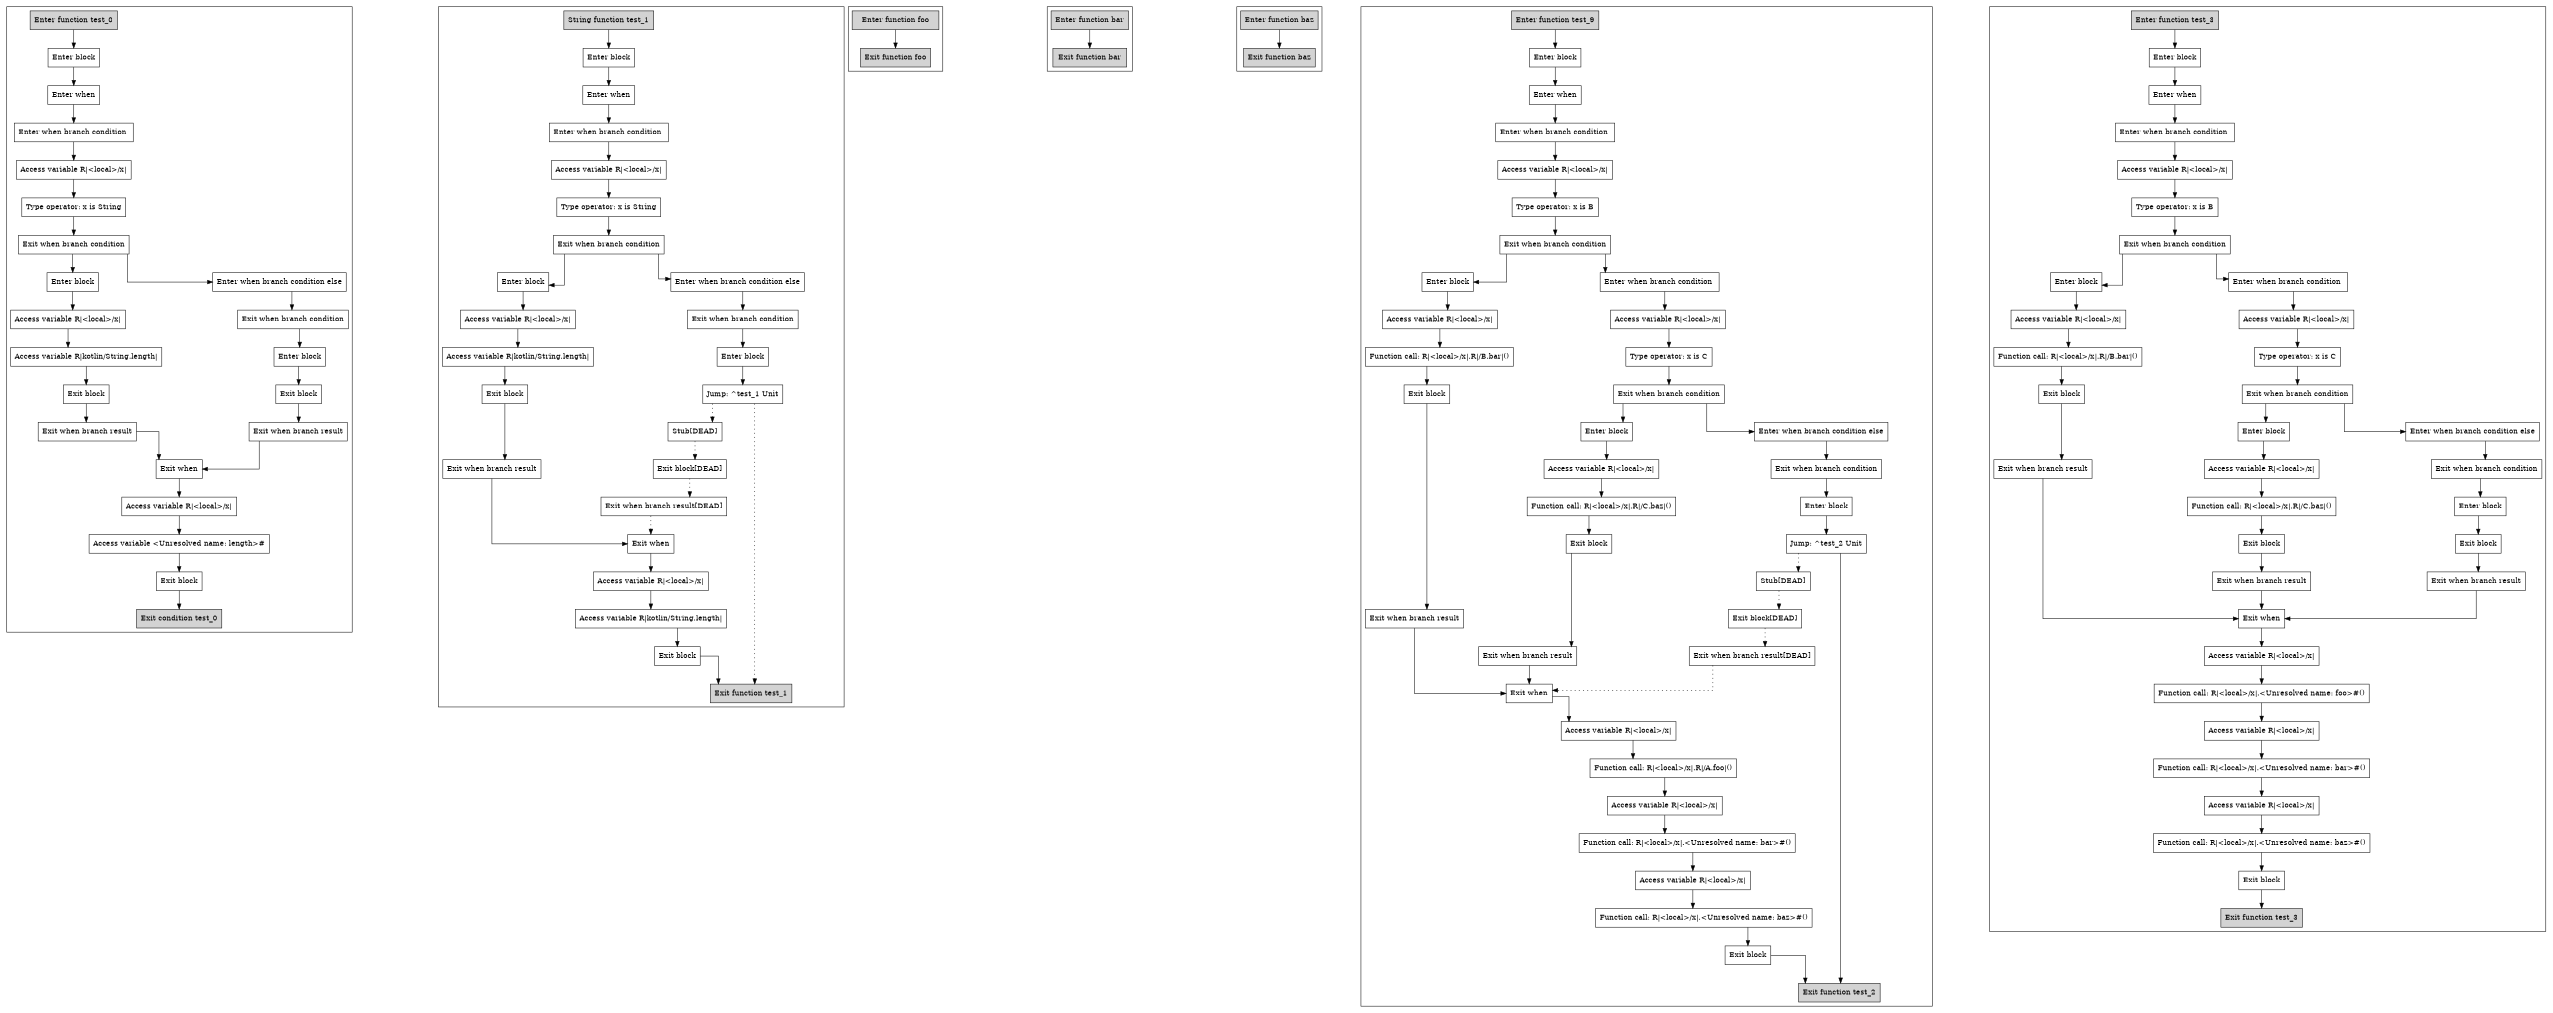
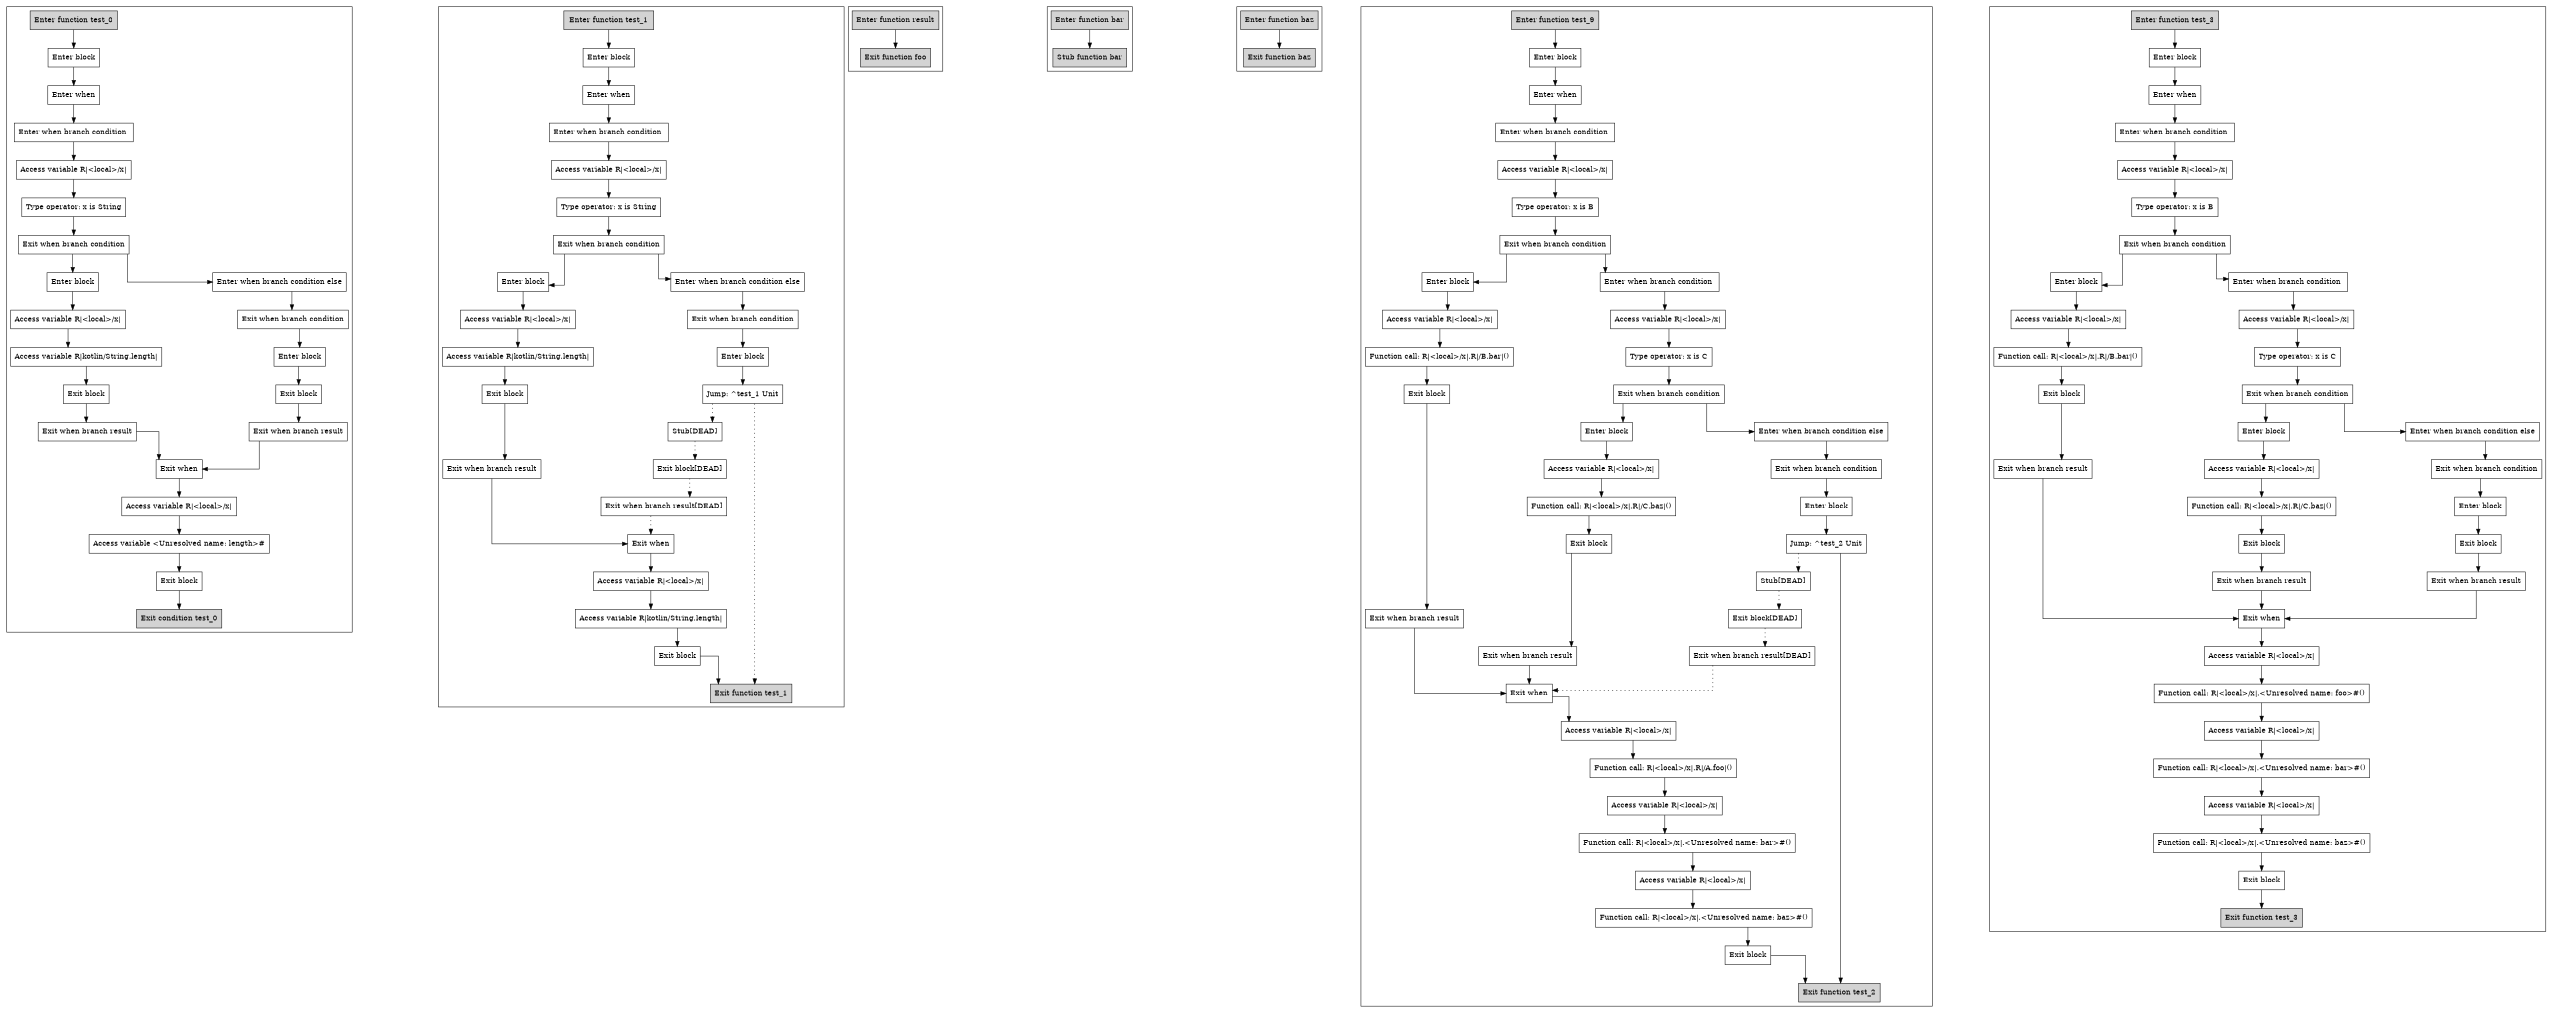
(609, 20) -> (609, 20)
(896, 20) -> (896, 20)
(1090, 58) -> (1090, 58)
